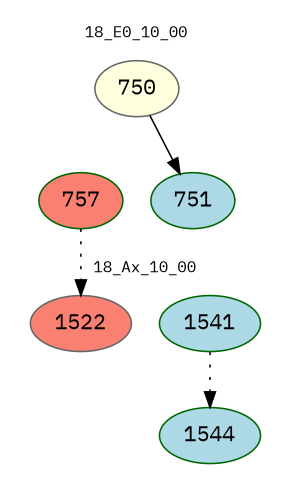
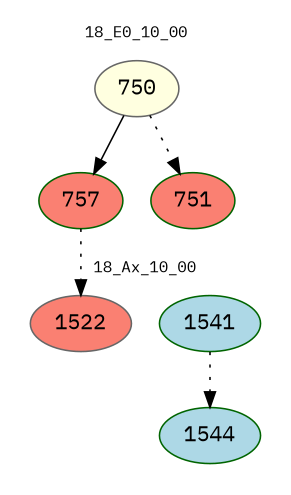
none -> (112, 138)
(161, 138) -> (161, 138)
(193, 201) -> (193, 201)
